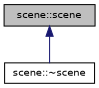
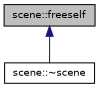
(50, 15) -> (50, 15)
